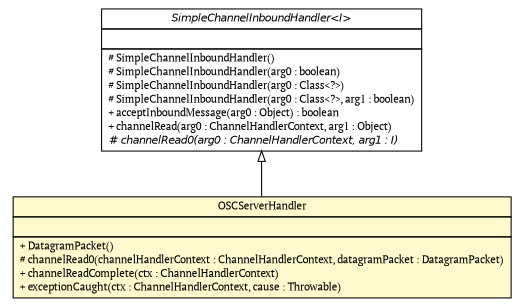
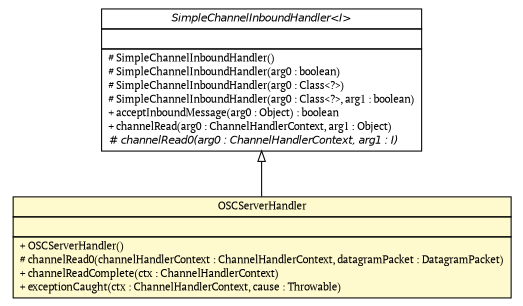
(67, 246) -> (72, 246)
